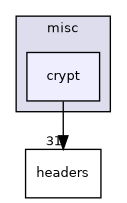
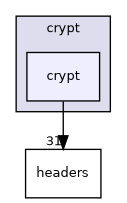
(63, 29) -> (63, 29)
